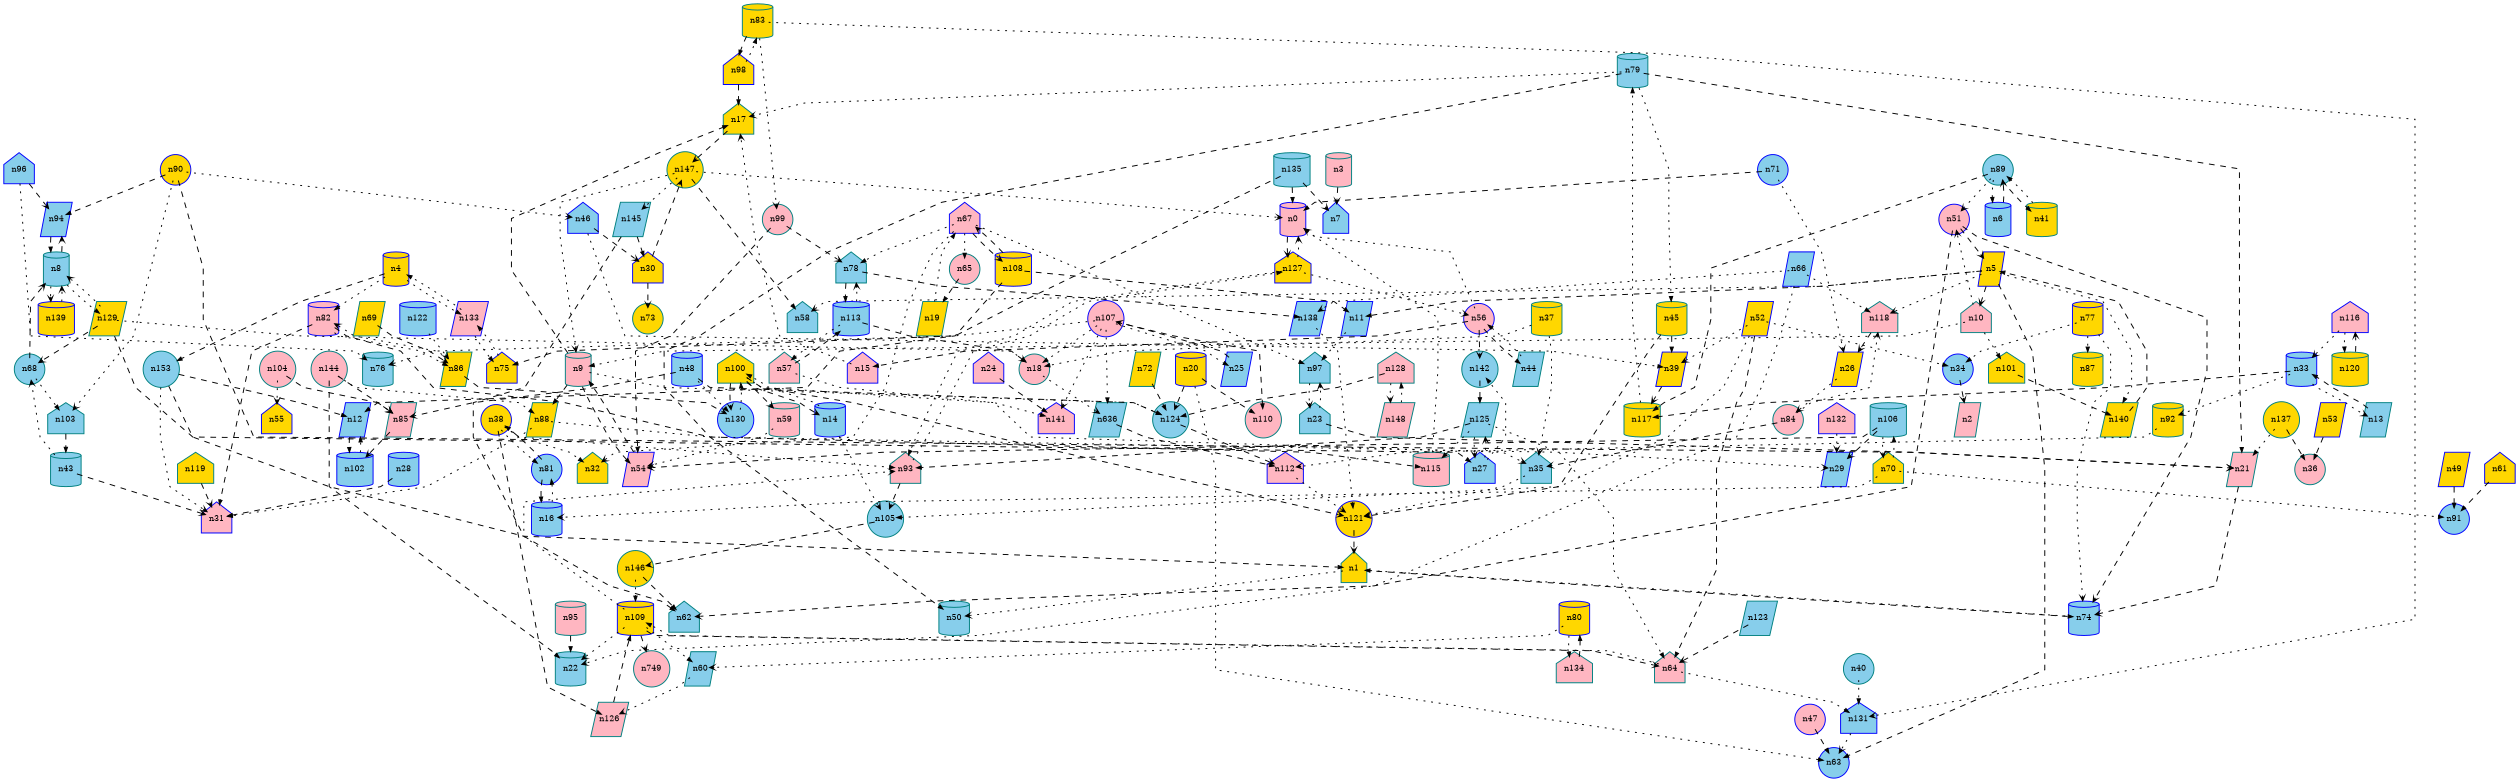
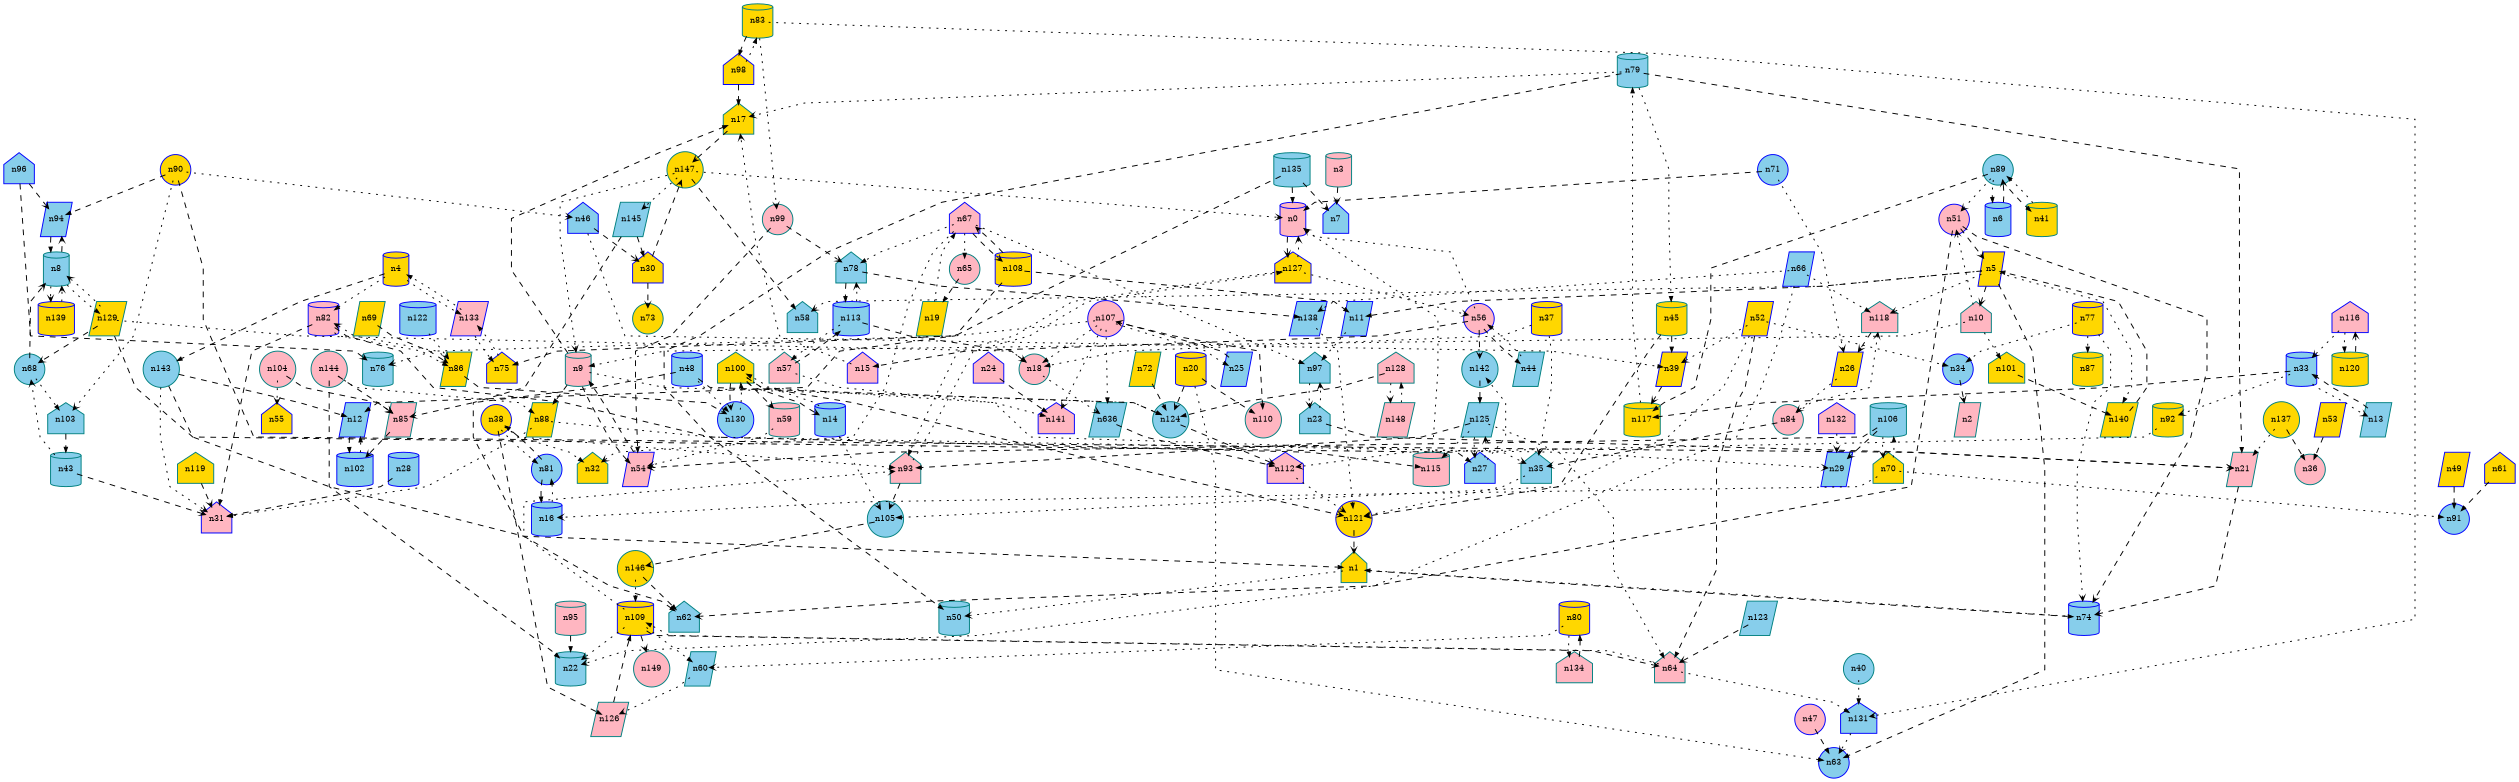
(1547, 319) -> (1547, 319)
(109, 340) -> (109, 340)
(161, 369) -> (161, 369)
(652, 669) -> (652, 669)
